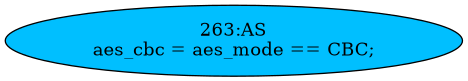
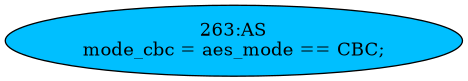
(234, 41) -> (234, 41)
